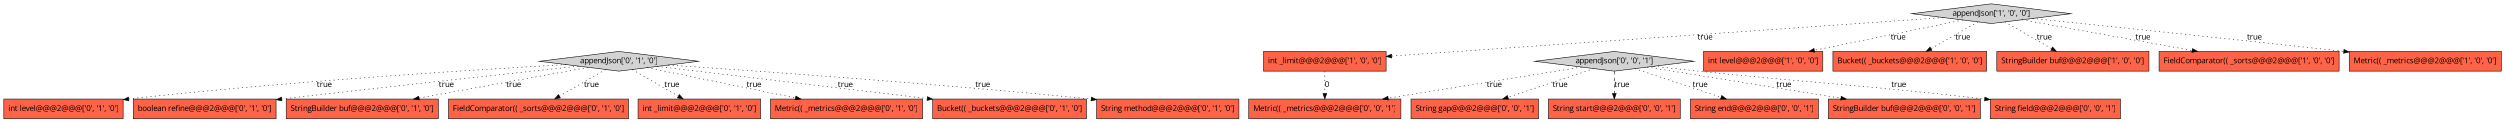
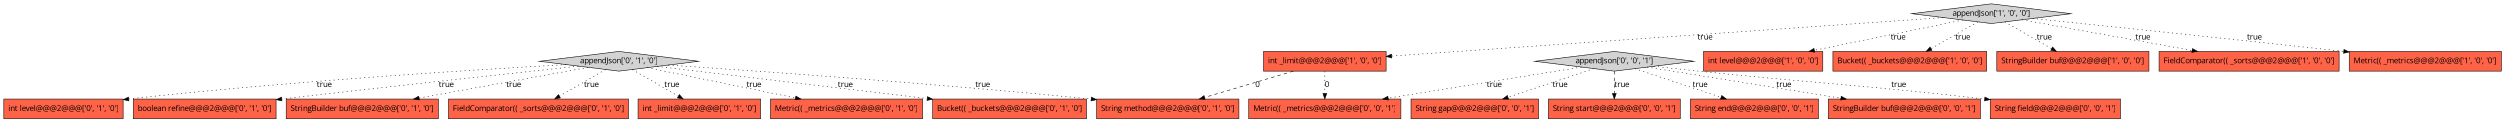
none -> (1249, 84)
